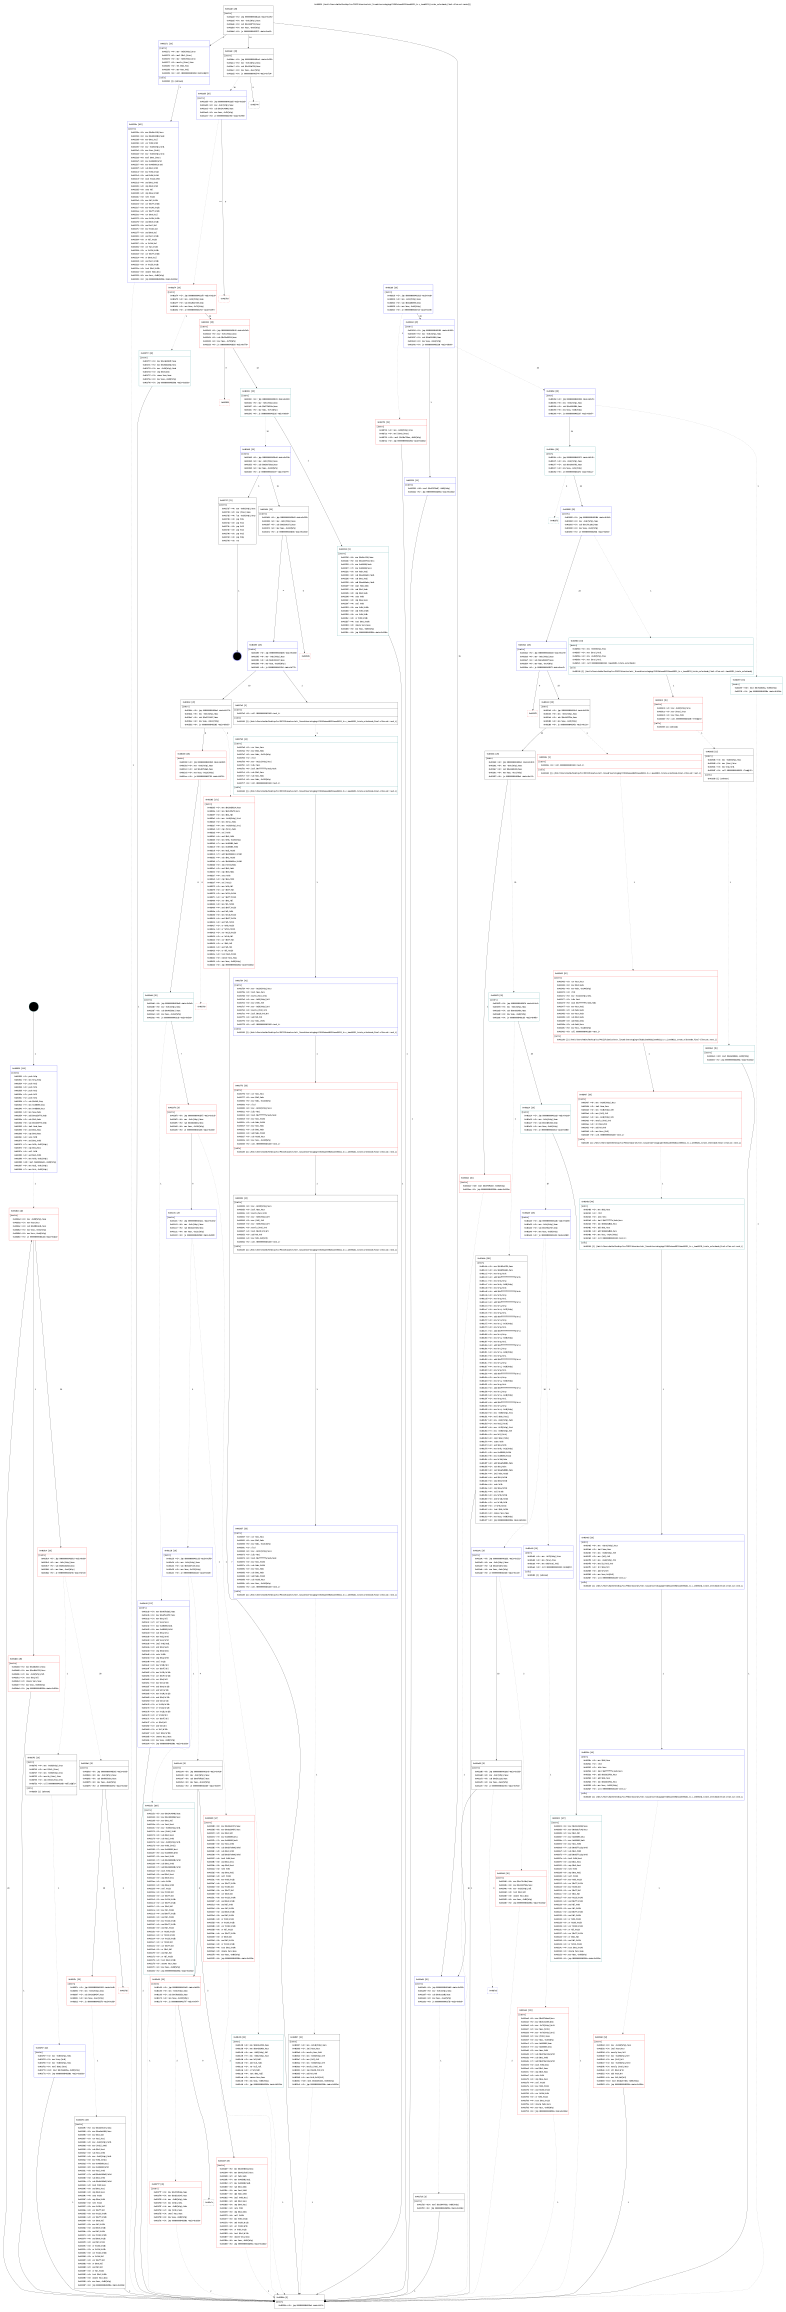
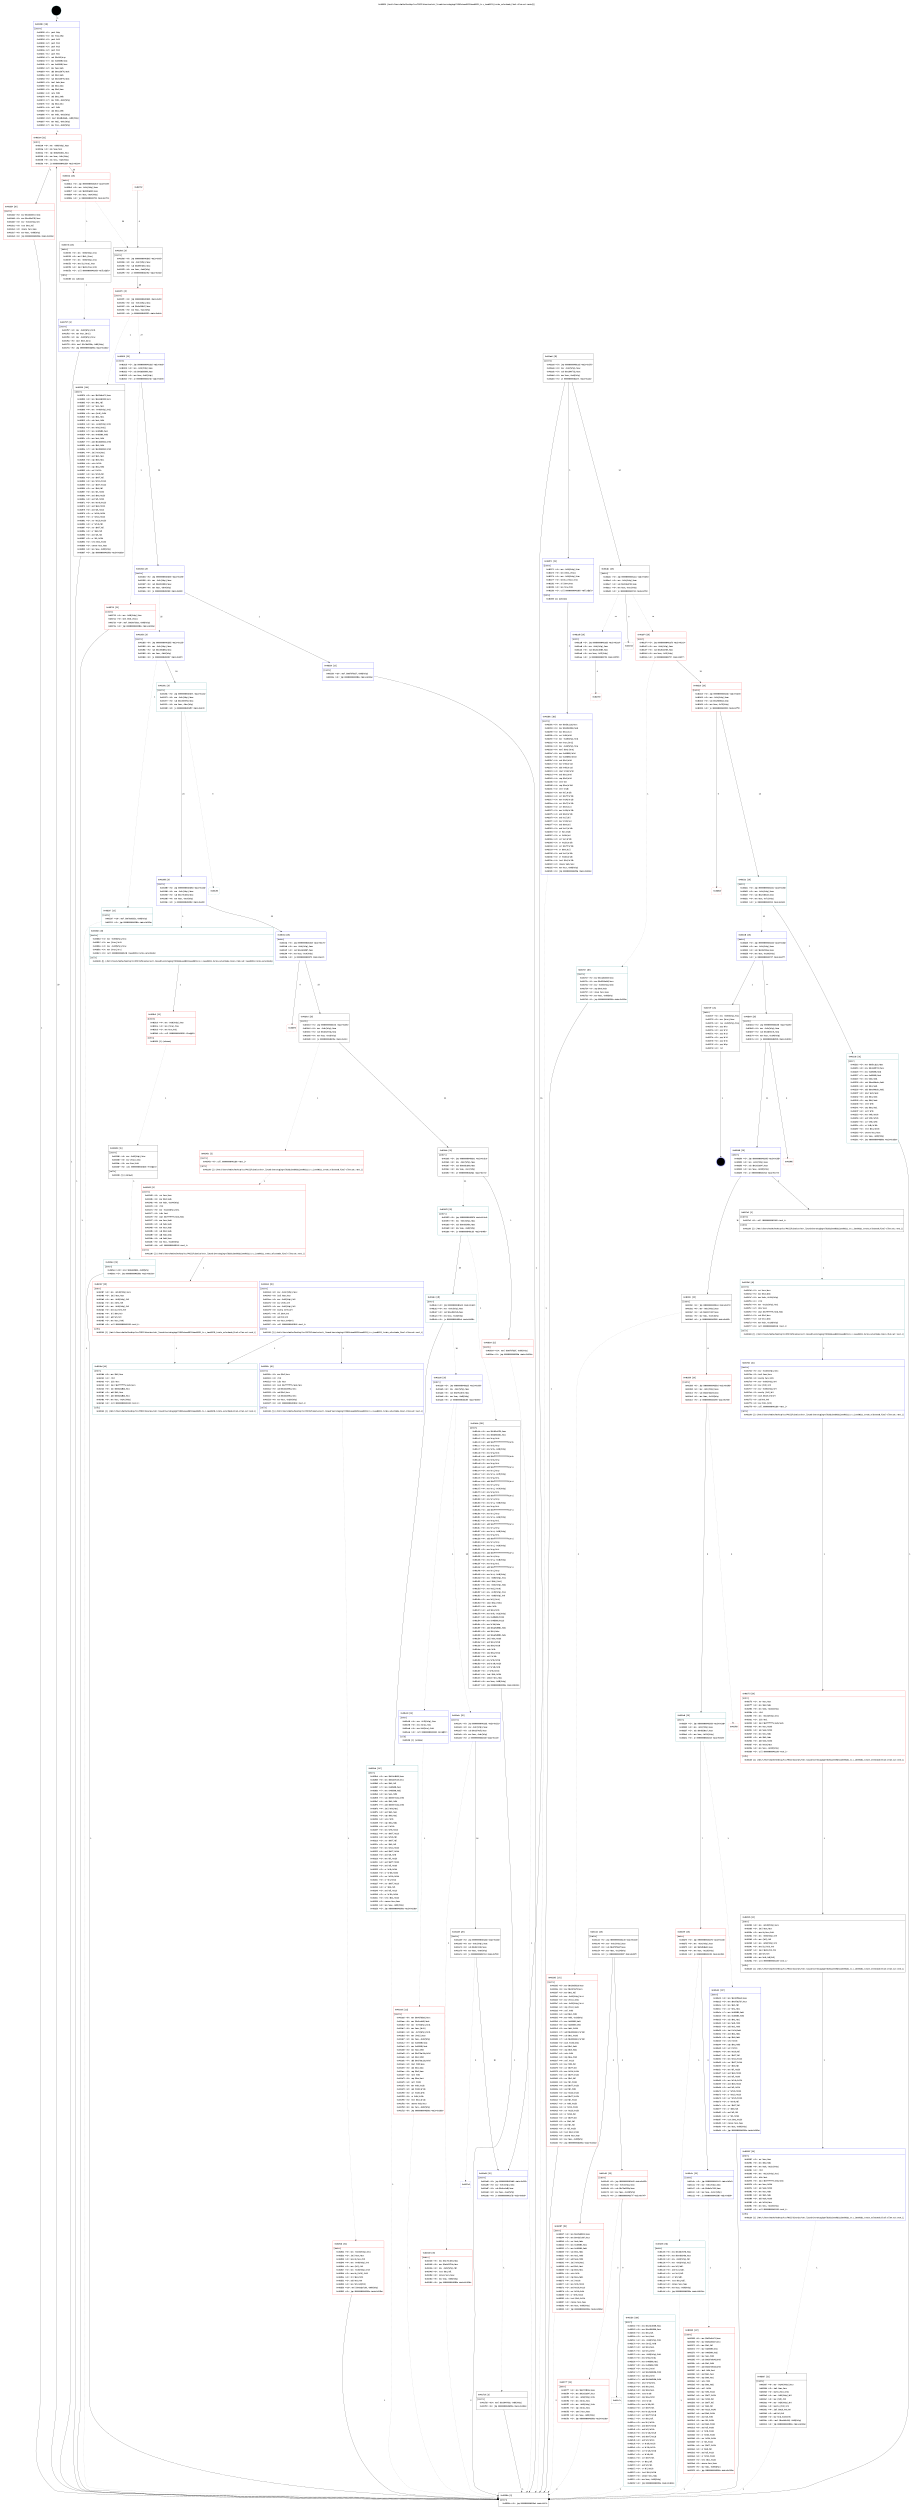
(206, 201) -> (643, 613)
none -> (139, 335)
(662, 1392) -> (257, 1349)
(188, 1562) -> none
(114, 1888) -> (138, 218)
